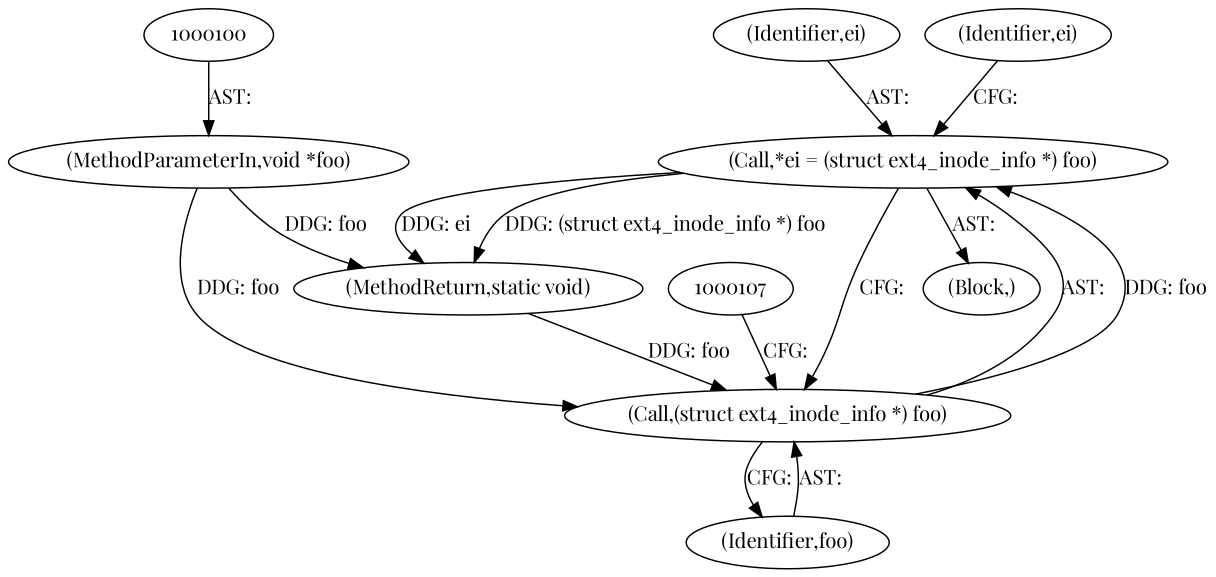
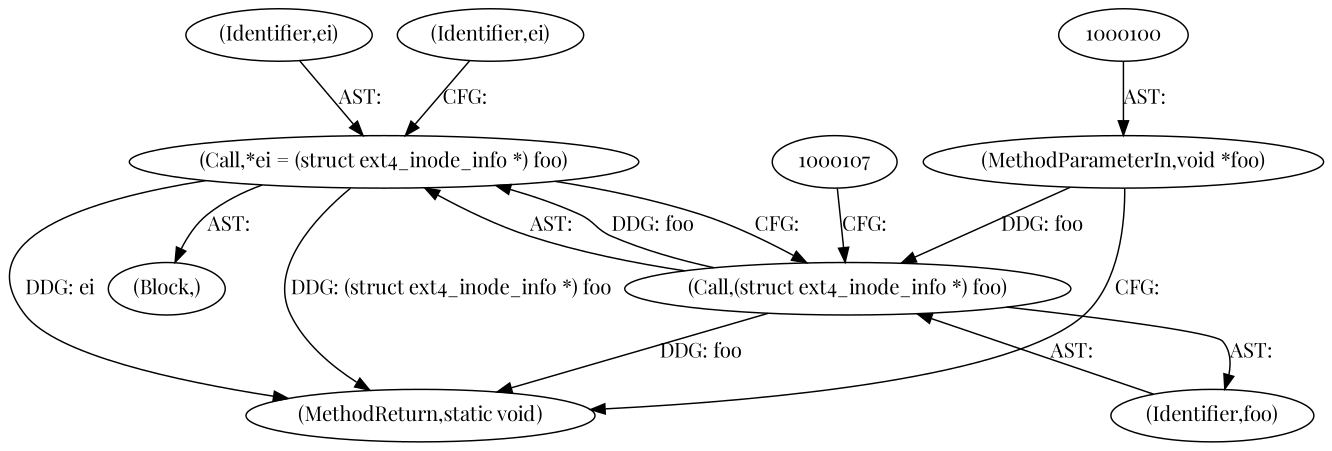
(326, 225) -> (1140, 289)
(620, 349) -> (640, 351)
(772, 479) -> (1255, 352)
